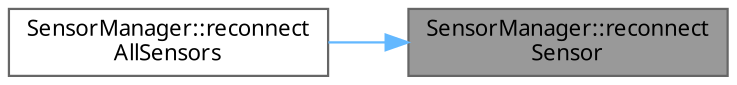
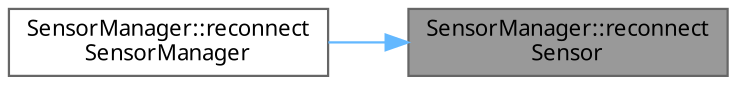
(169, 42) -> (169, 42)
